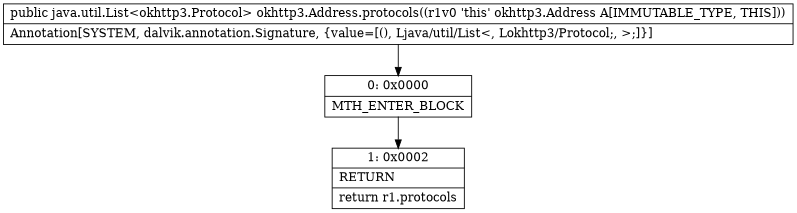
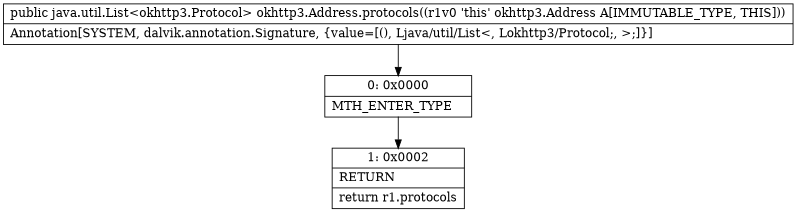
(398, 106) -> (392, 106)
